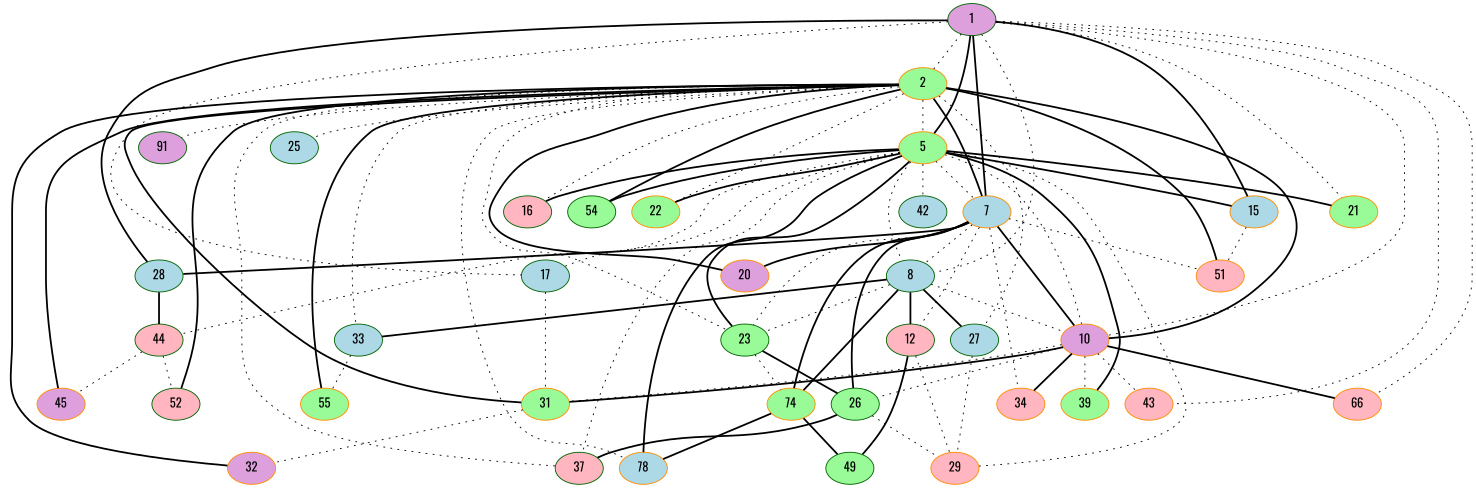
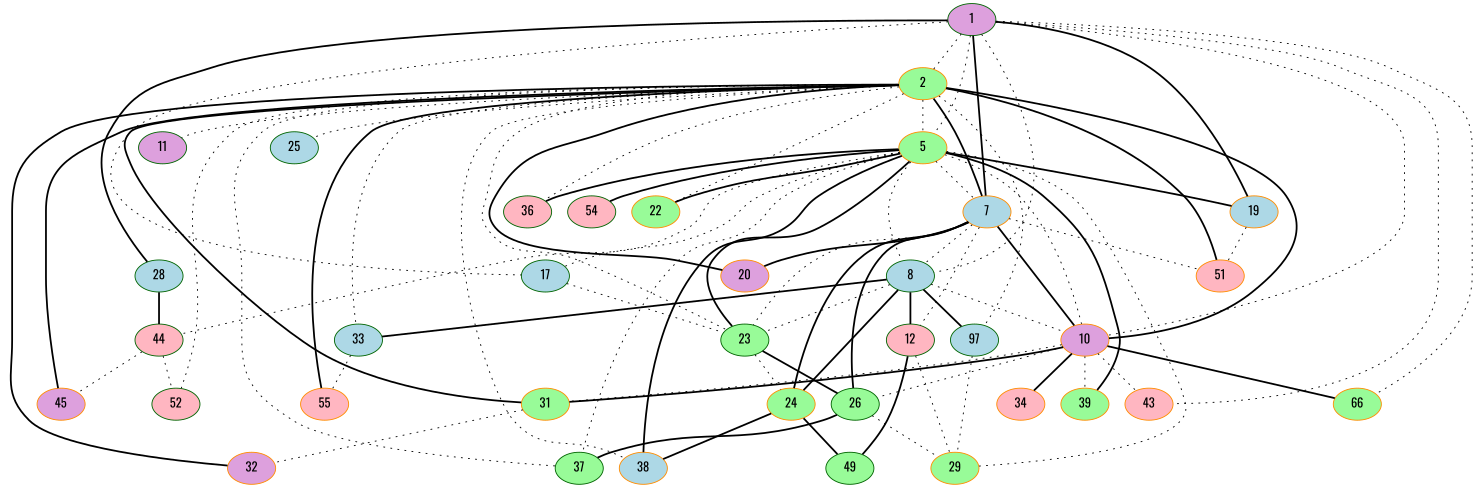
(960, 85) -> (960, 85)
(750, 133) -> none
(225, 141) -> (225, 141)
(163, 148) -> (163, 148)
(528, 212) -> (528, 212)
(592, 212) -> (592, 212)
(923, 212) -> none
(1254, 212) -> (1254, 212)
(1354, 212) -> none
(675, 248) -> none
(1006, 320) -> none
(545, 340) -> (657, 312)
(974, 340) -> (974, 340)
(325, 404) -> (325, 404)
(791, 404) -> (791, 404)
(1357, 404) -> (1357, 404)
(579, 468) -> (579, 468)
(643, 468) -> (643, 468)
(955, 468) -> (955, 468)
